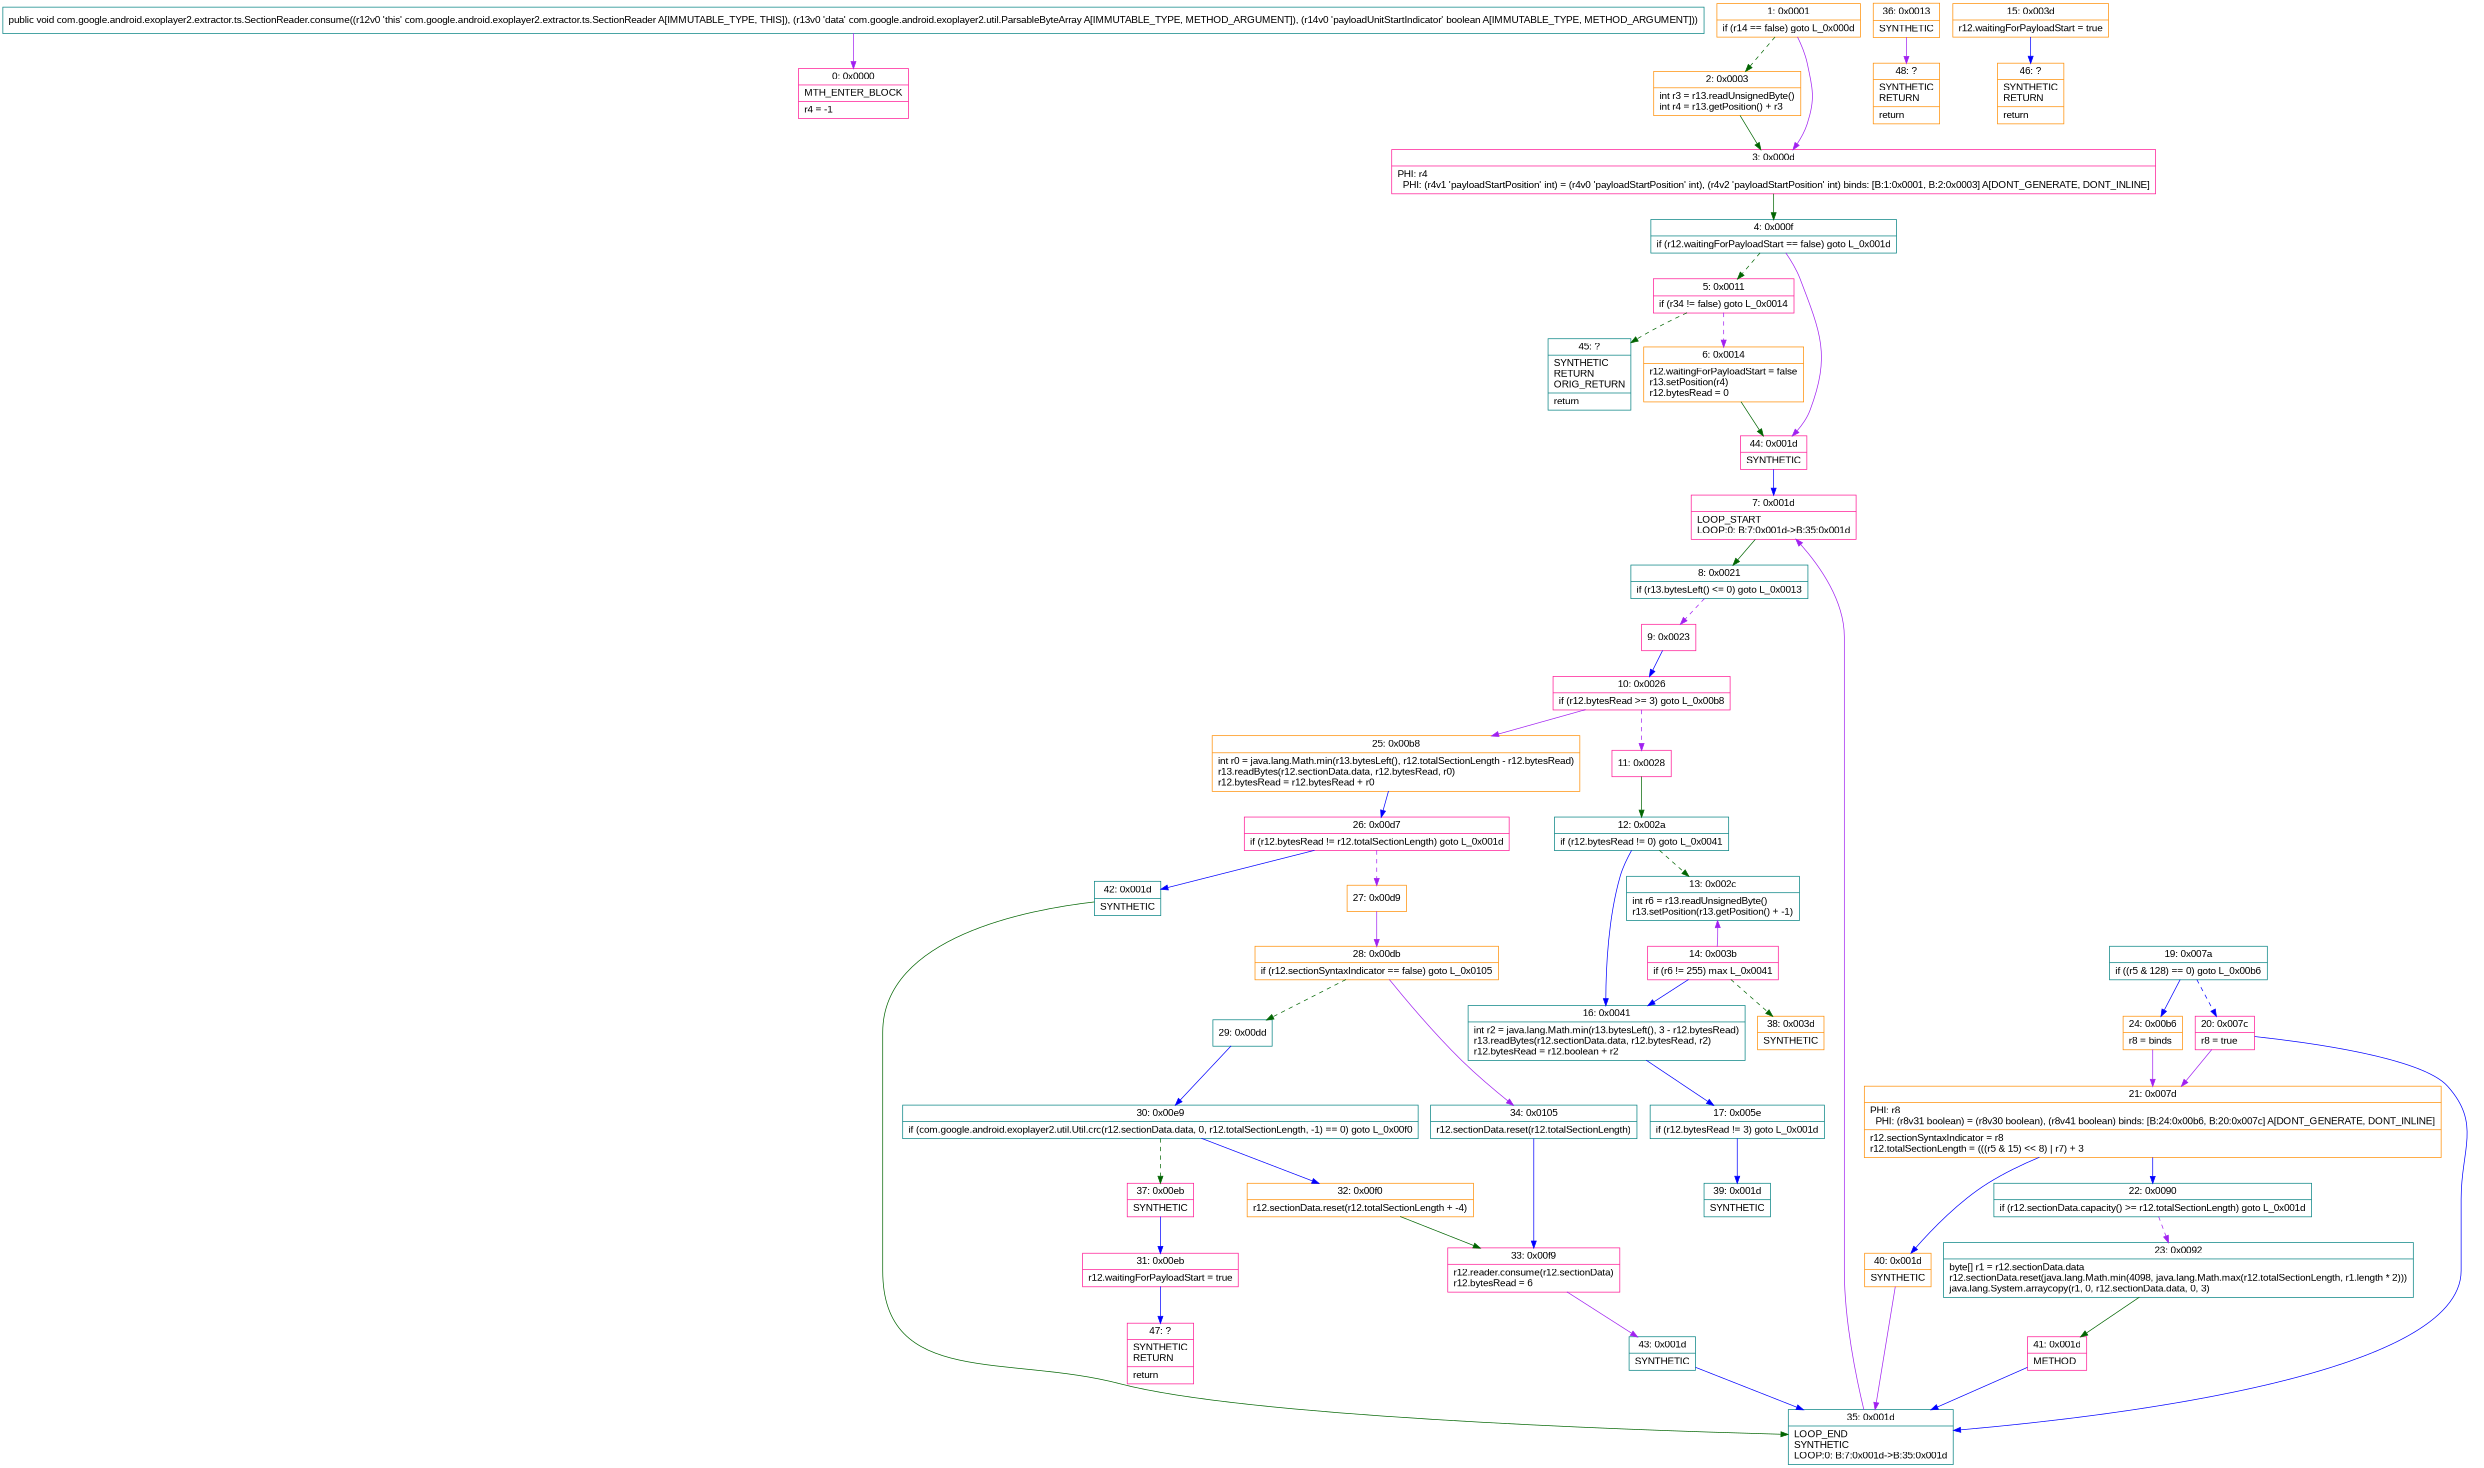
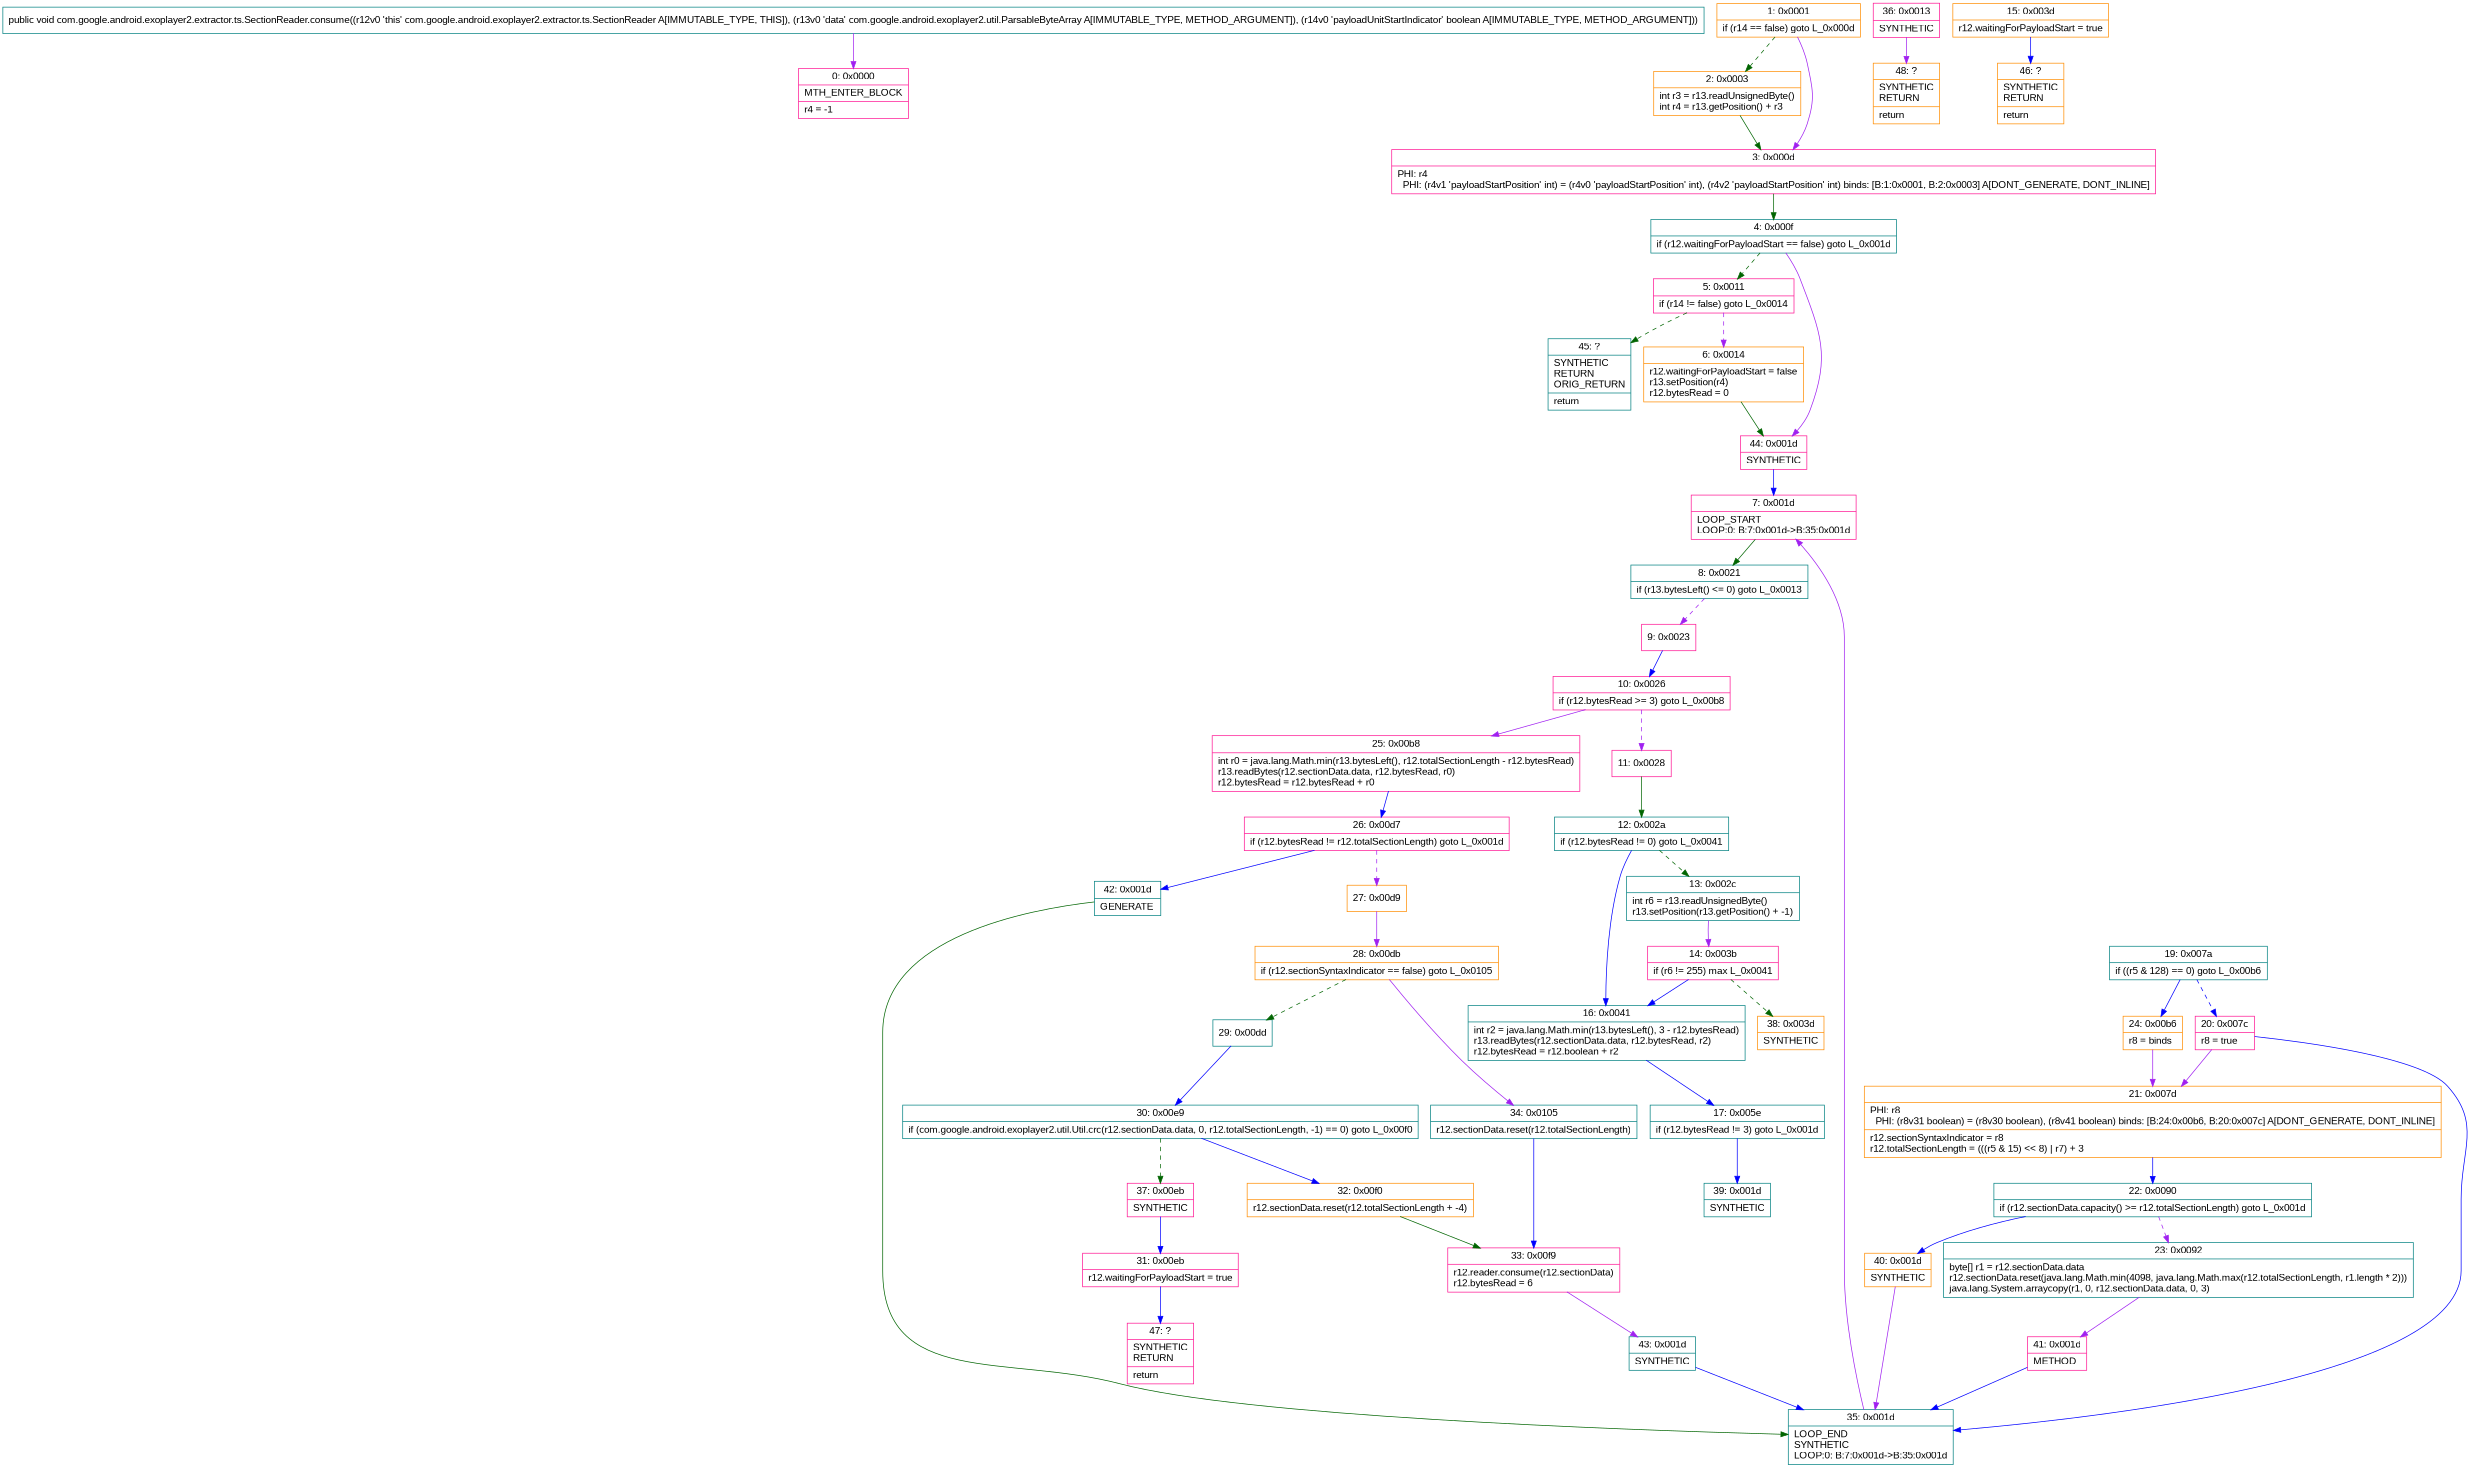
(1906, 20) -> (1906, 20)
(1724, 304) -> (1724, 304)
(1396, 764) -> (1396, 764)
(1128, 907) -> (1127, 907)
(1718, 937) -> (1708, 930)
(1972, 1195) -> (1974, 1230)
(2113, 1315) -> (2113, 1315)
